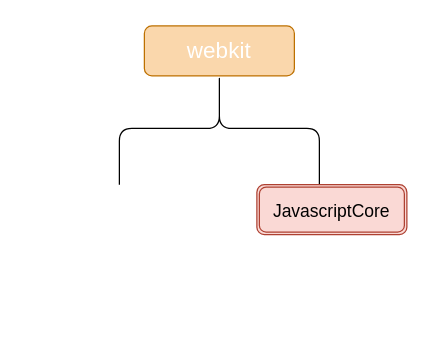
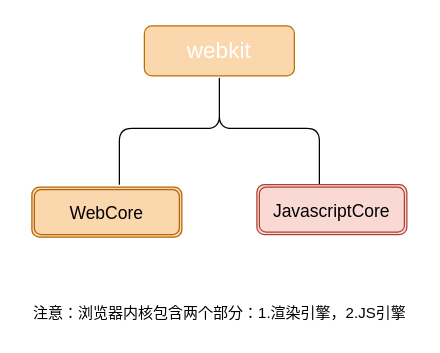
none -> (107, 212)
(94, 256) -> none
none -> (219, 313)
